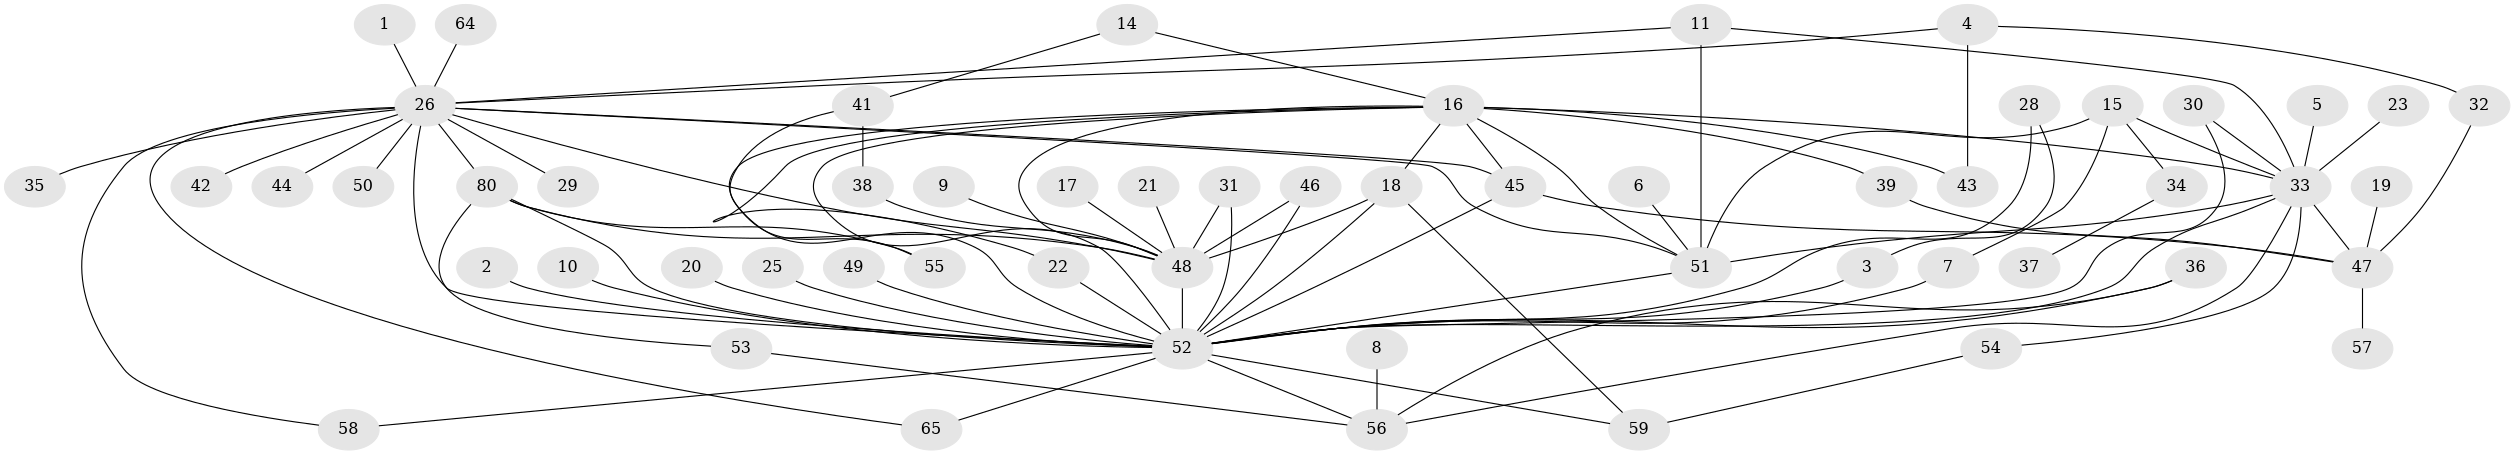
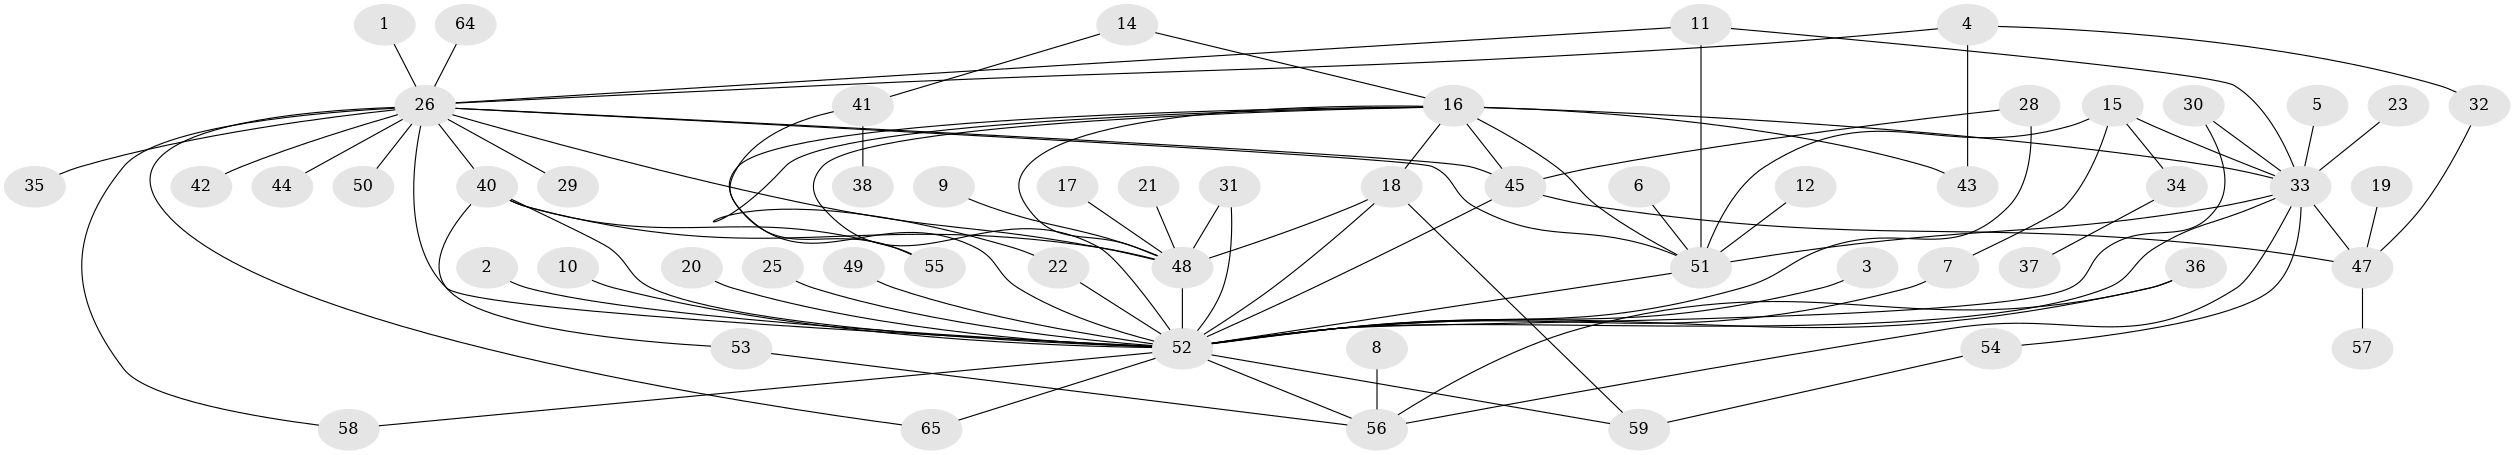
(487, 187) -> (487, 187)
(1311, 187) -> none
none -> (1806, 187)
(1887, 187) -> none
(2039, 213) -> (1759, 141)
(953, 220) -> none
